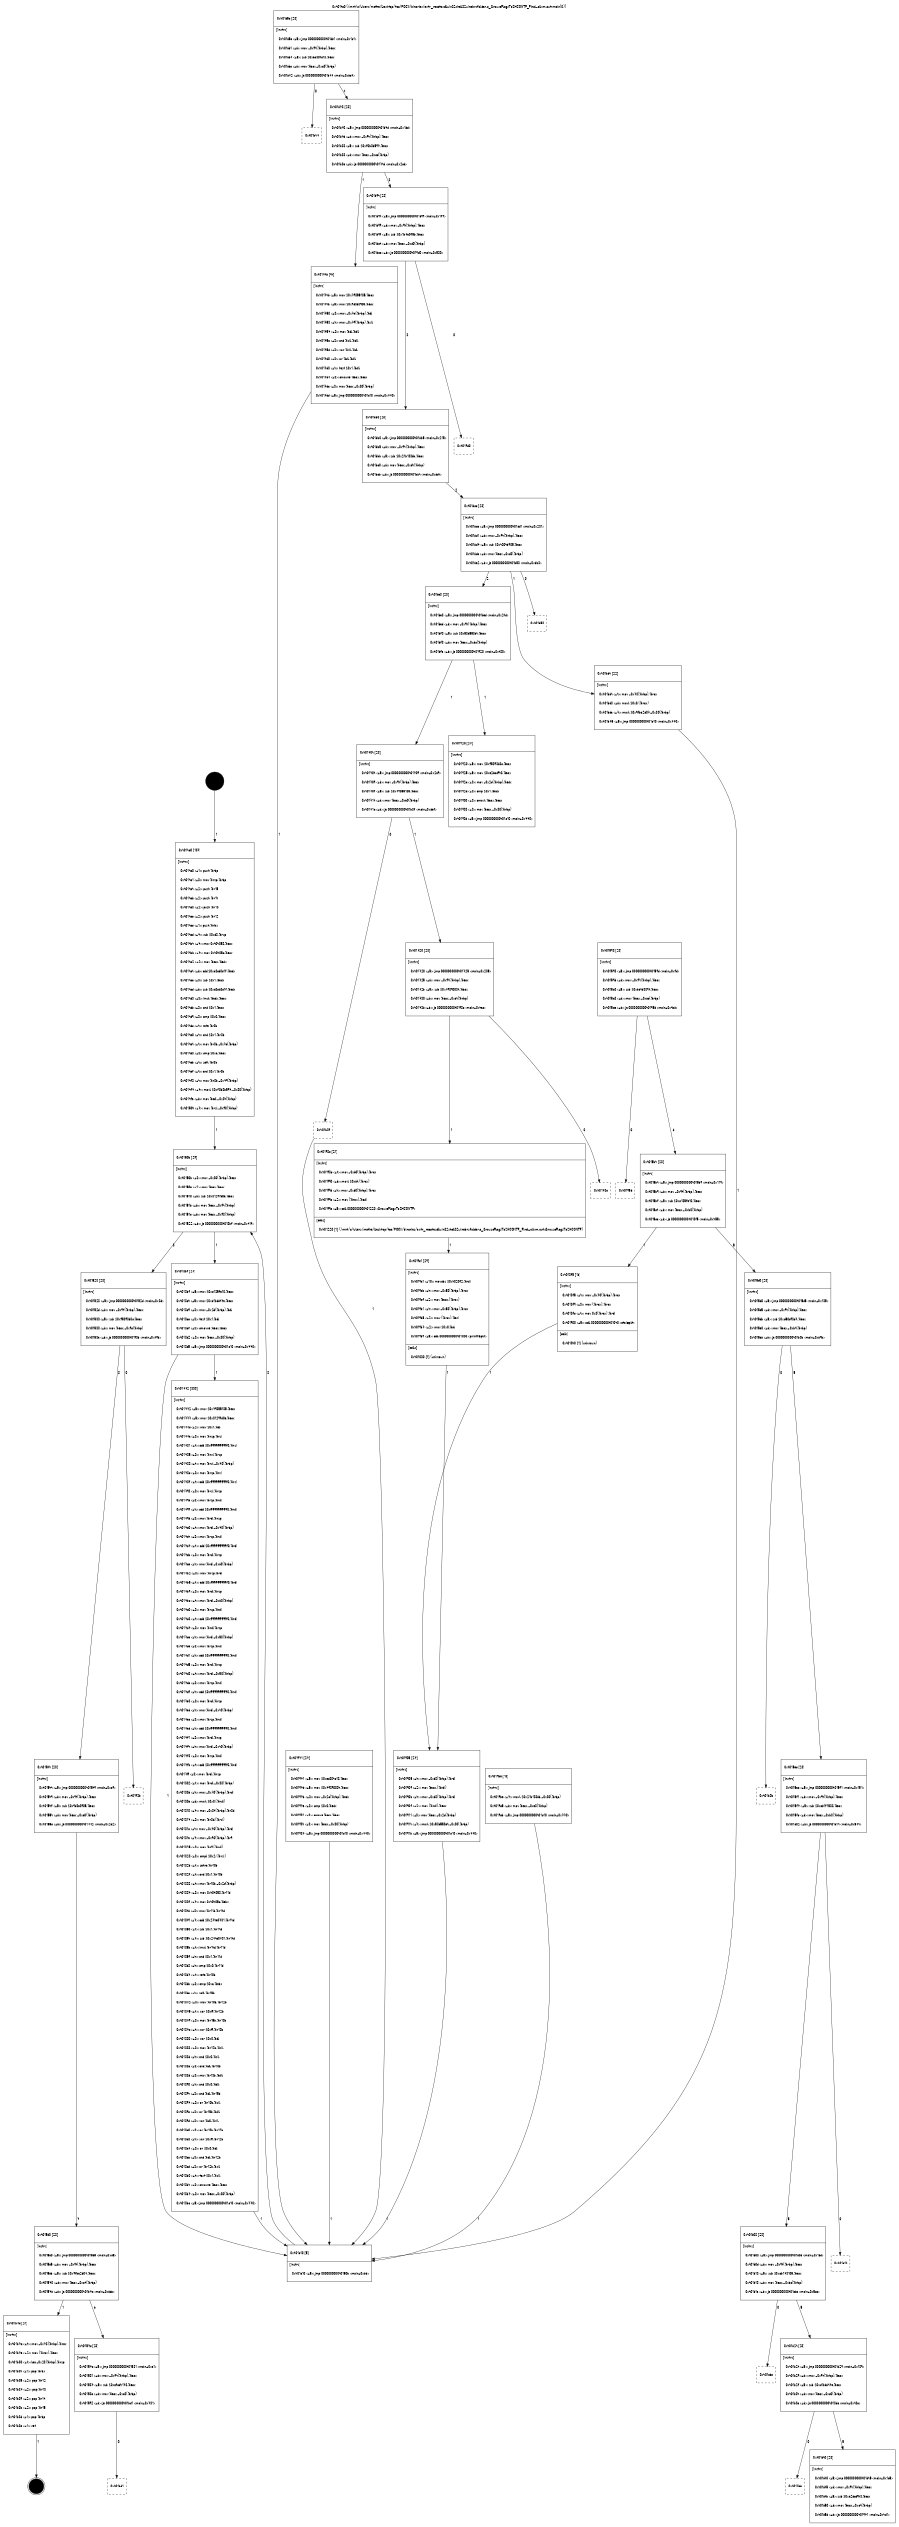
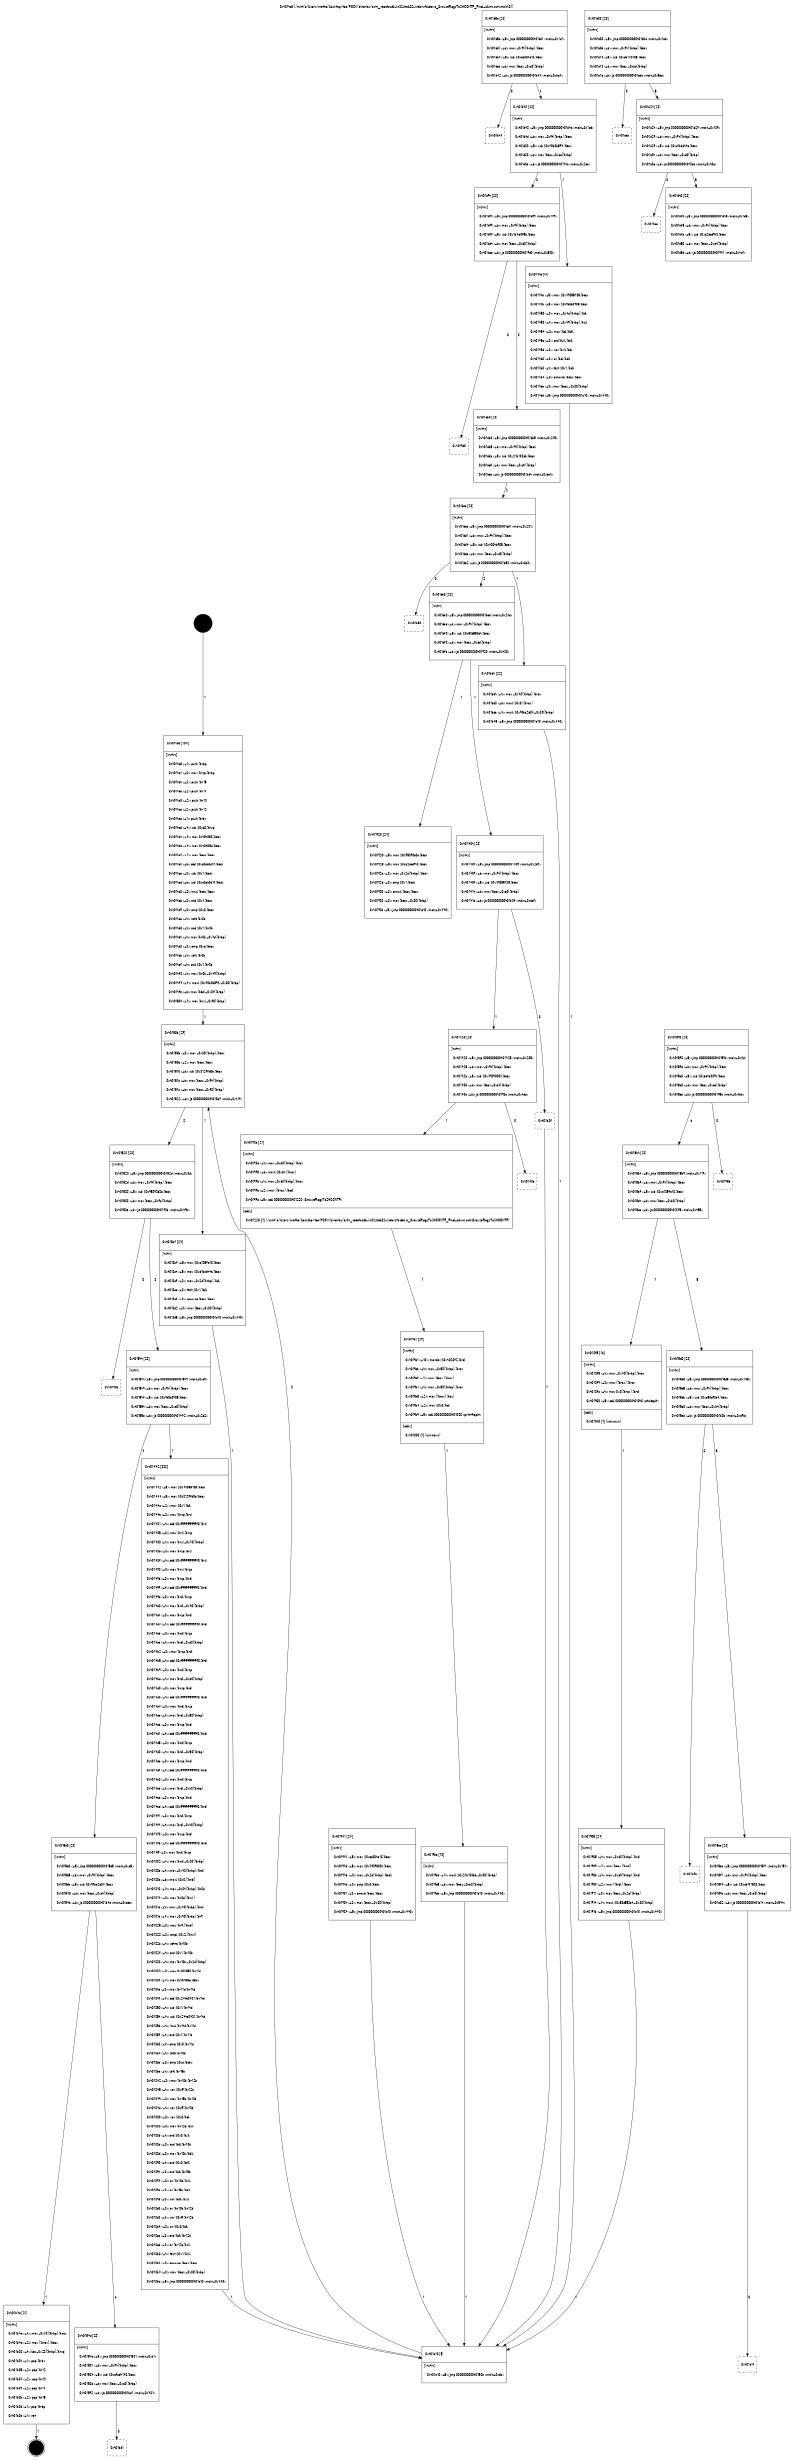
(215, 1366) -> (170, 1440)
(442, 1556) -> (454, 1644)
(804, 2028) -> none
